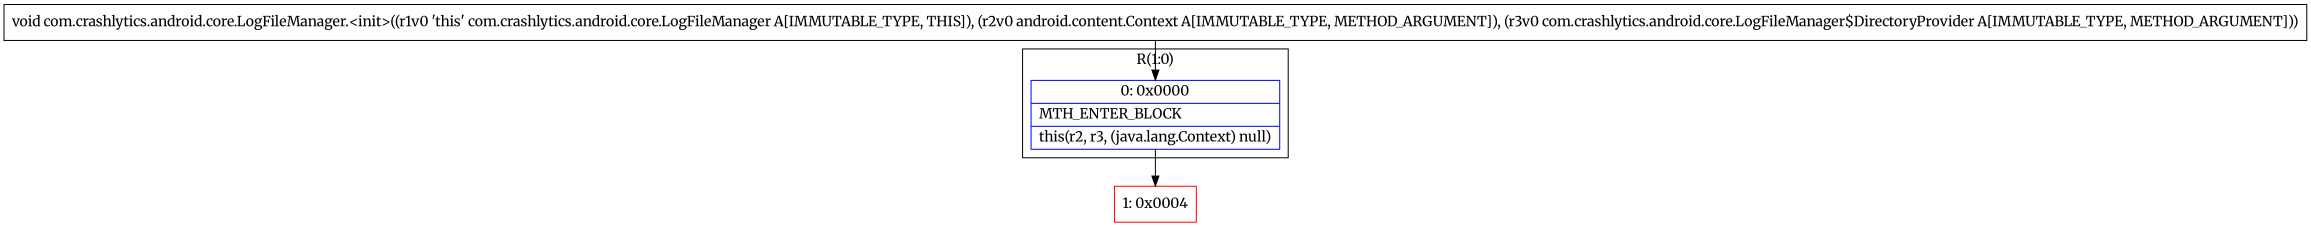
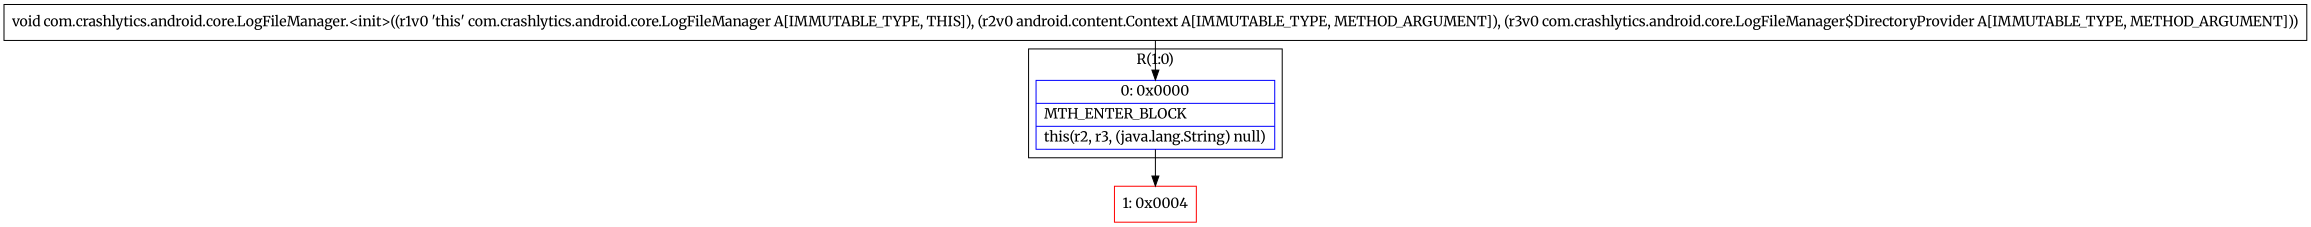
(1155, 137) -> (1155, 137)
